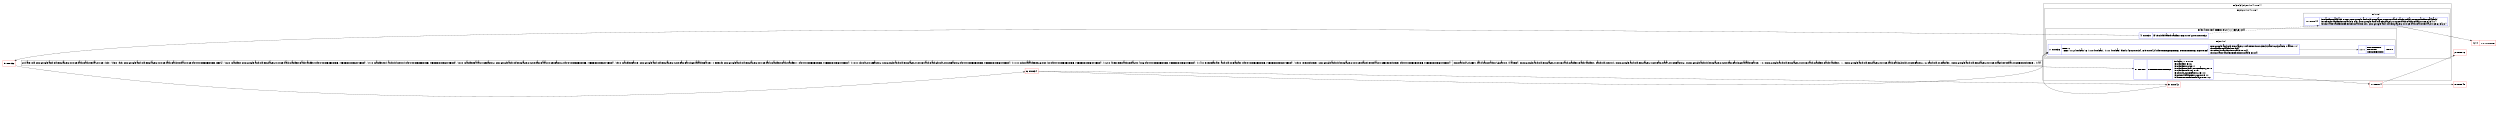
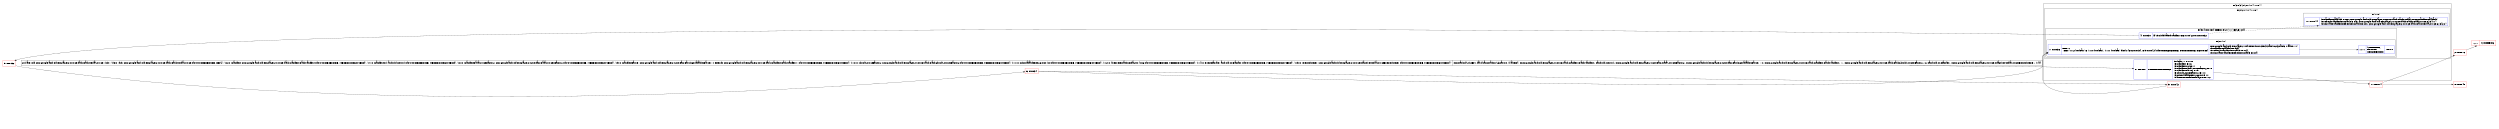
(2433, 33) -> (2471, 48)
(2488, 43) -> (2488, 43)
(2374, 47) -> (2374, 47)
